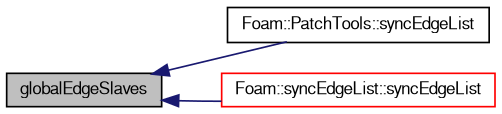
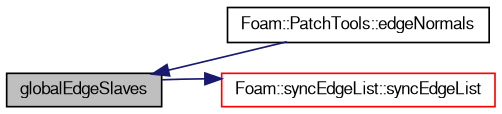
(358, 25) -> (358, 25)
(200, 101) -> (183, 79)
